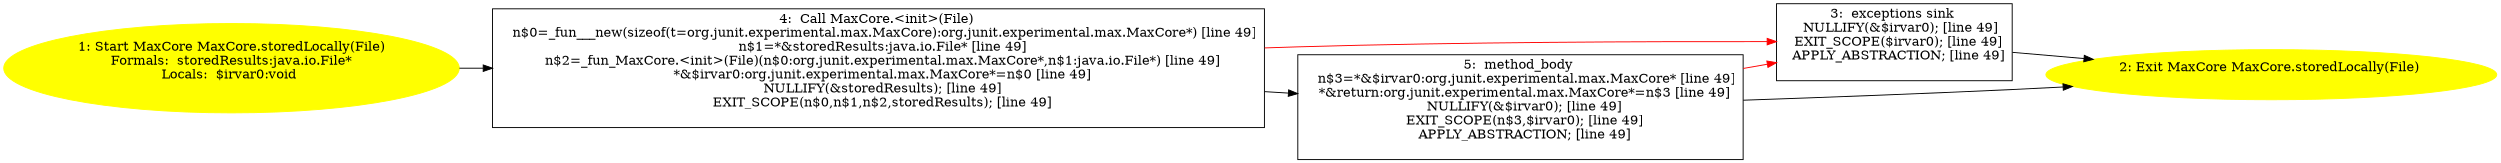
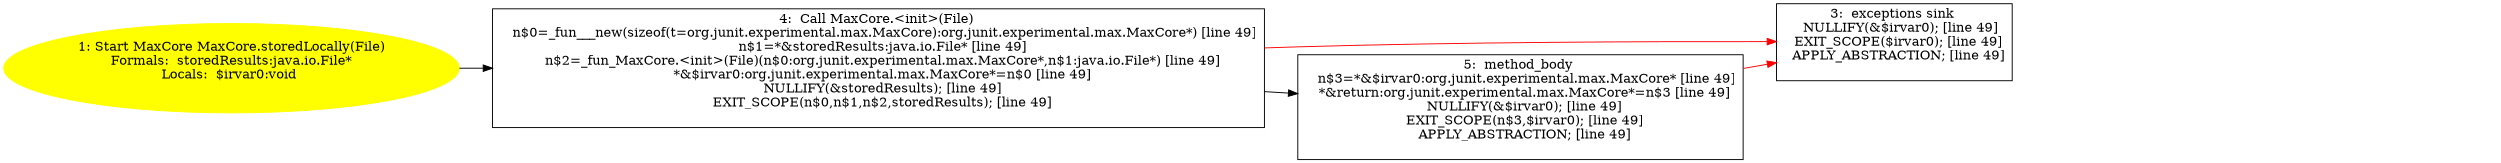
(2271, 75) -> none
